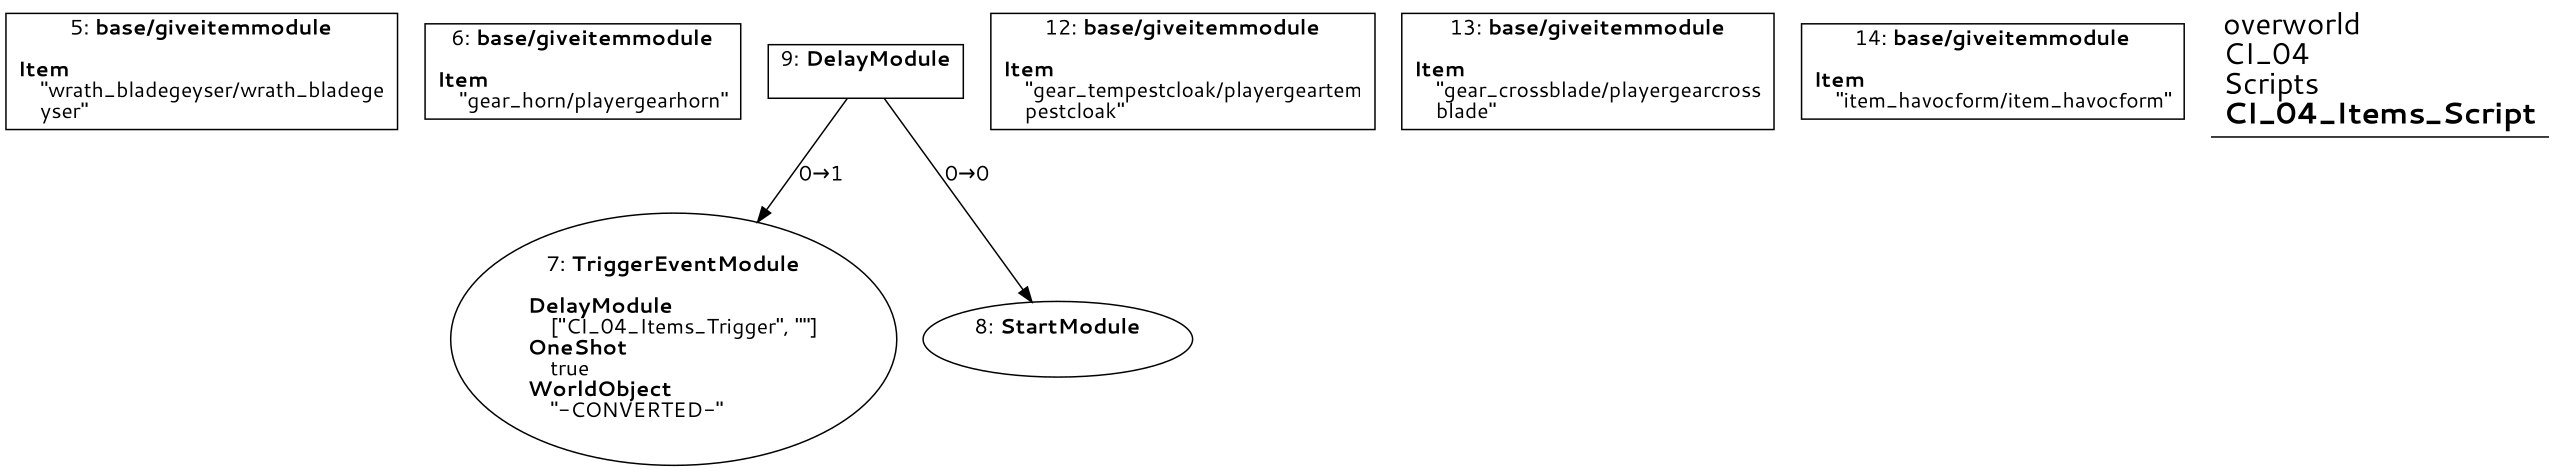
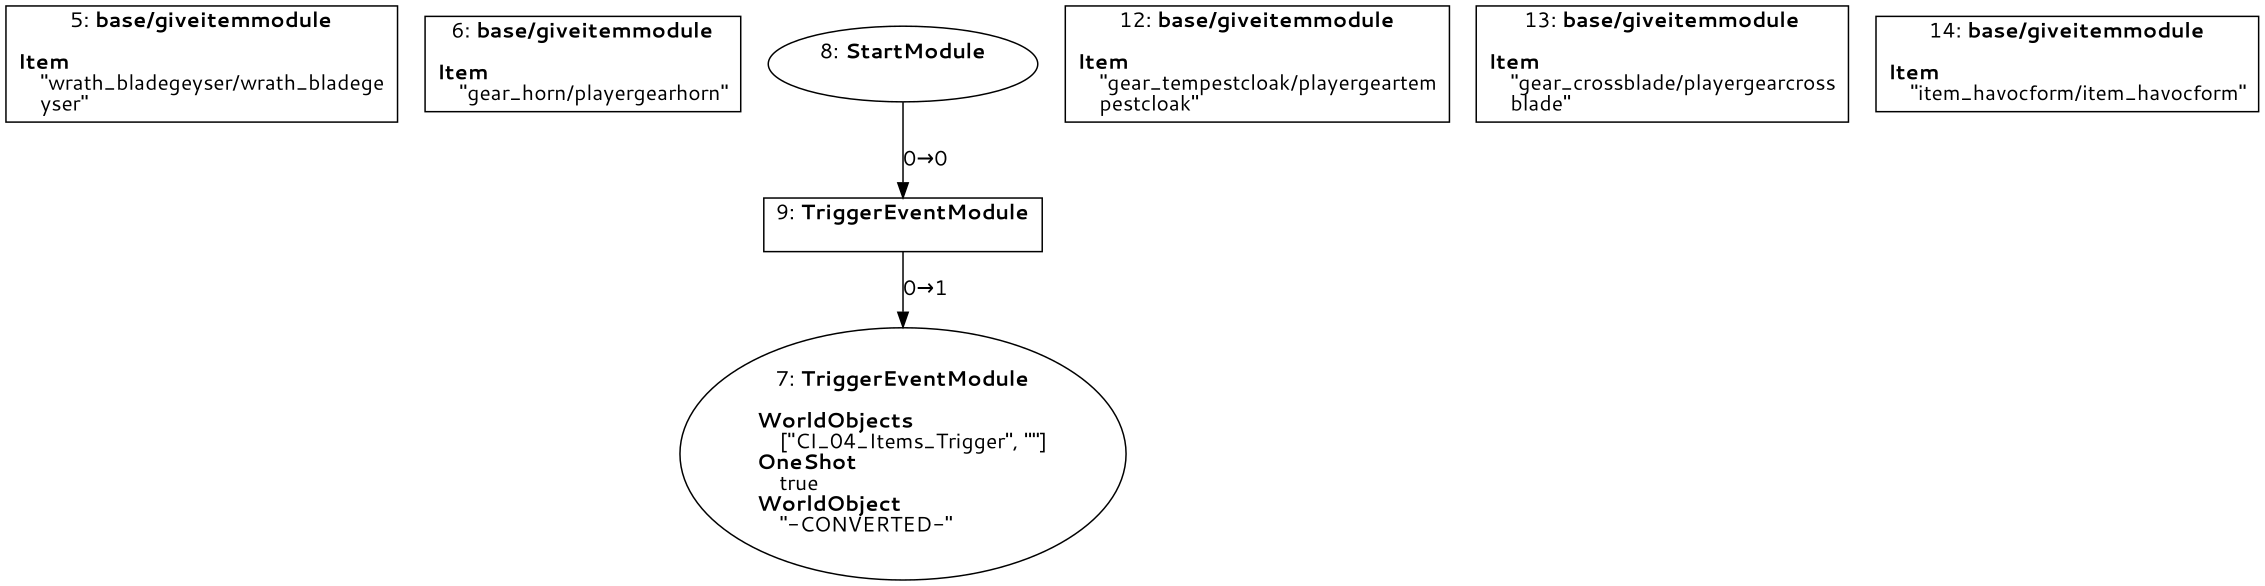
(878, 60) -> (916, 213)
(2380, 71) -> none
(954, 194) -> (903, 142)
(601, 307) -> (836, 421)
